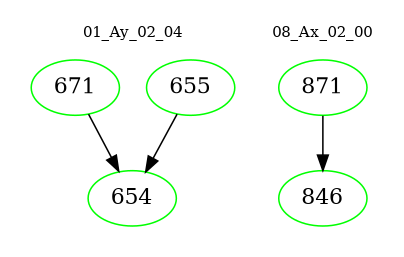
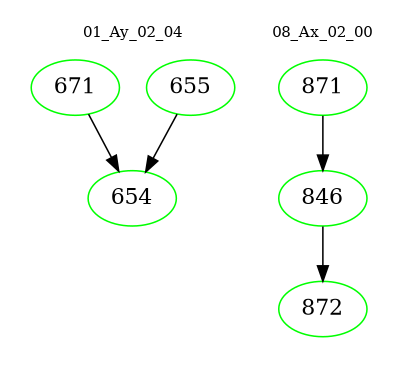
none -> (323, 309)
